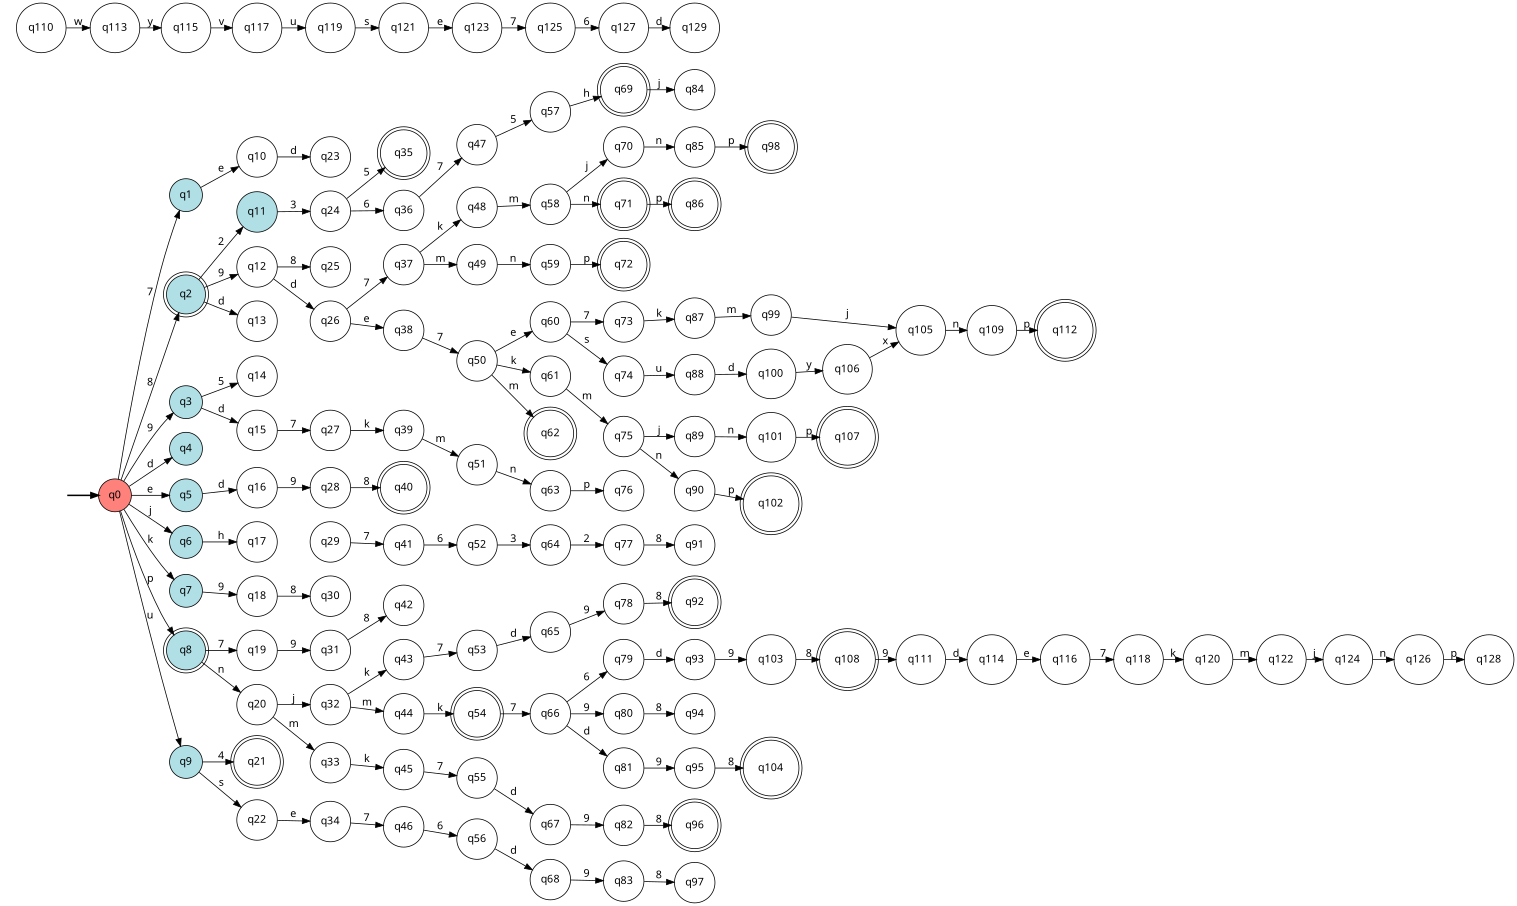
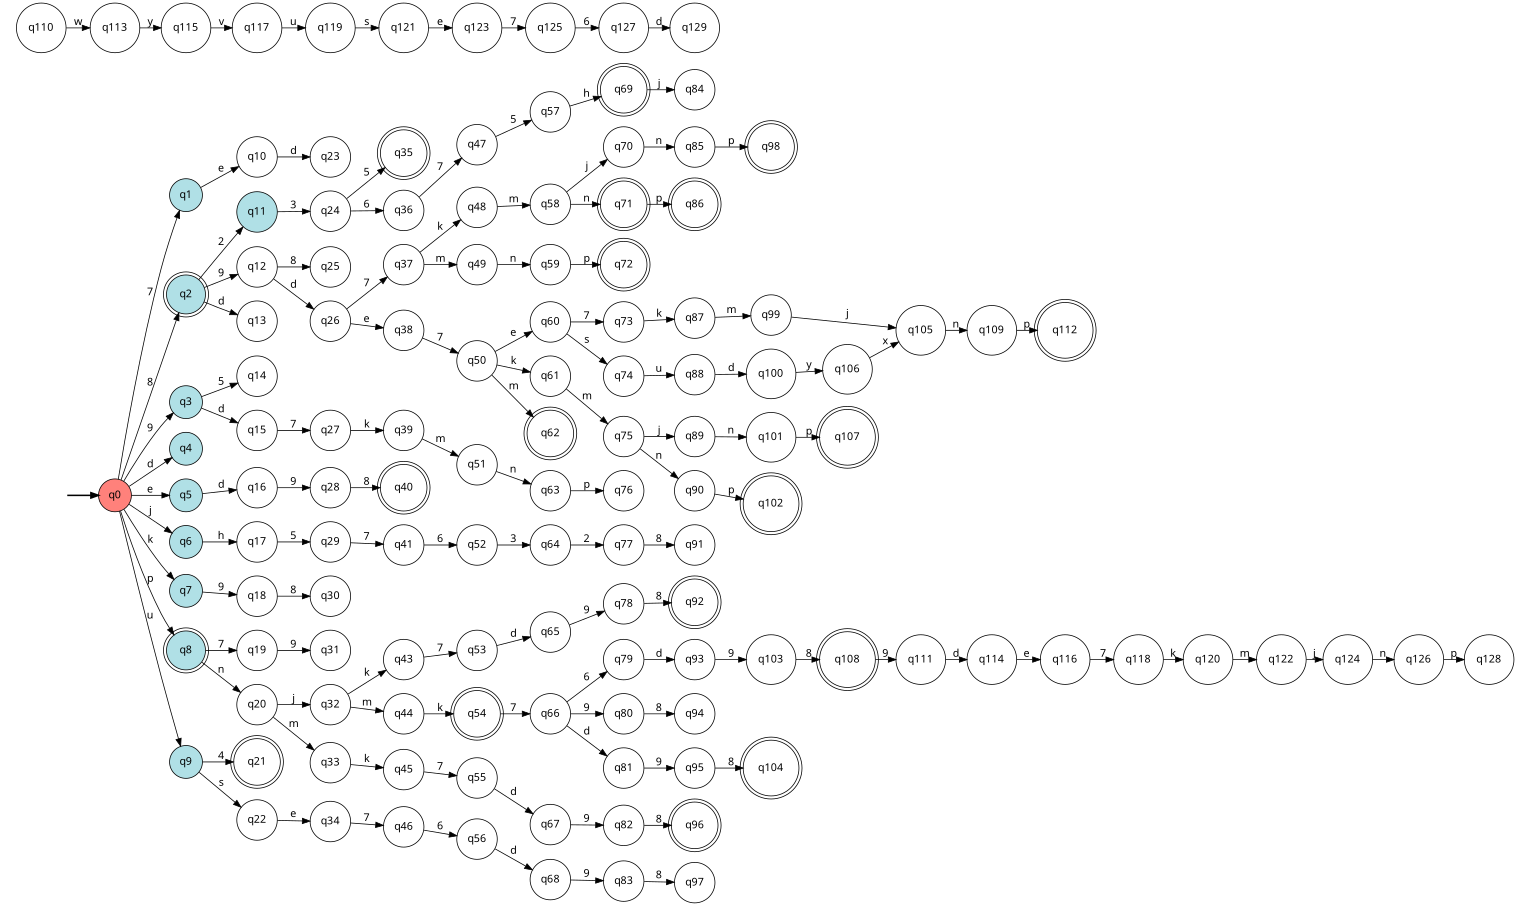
none -> (290, 542)
(404, 605) -> none
